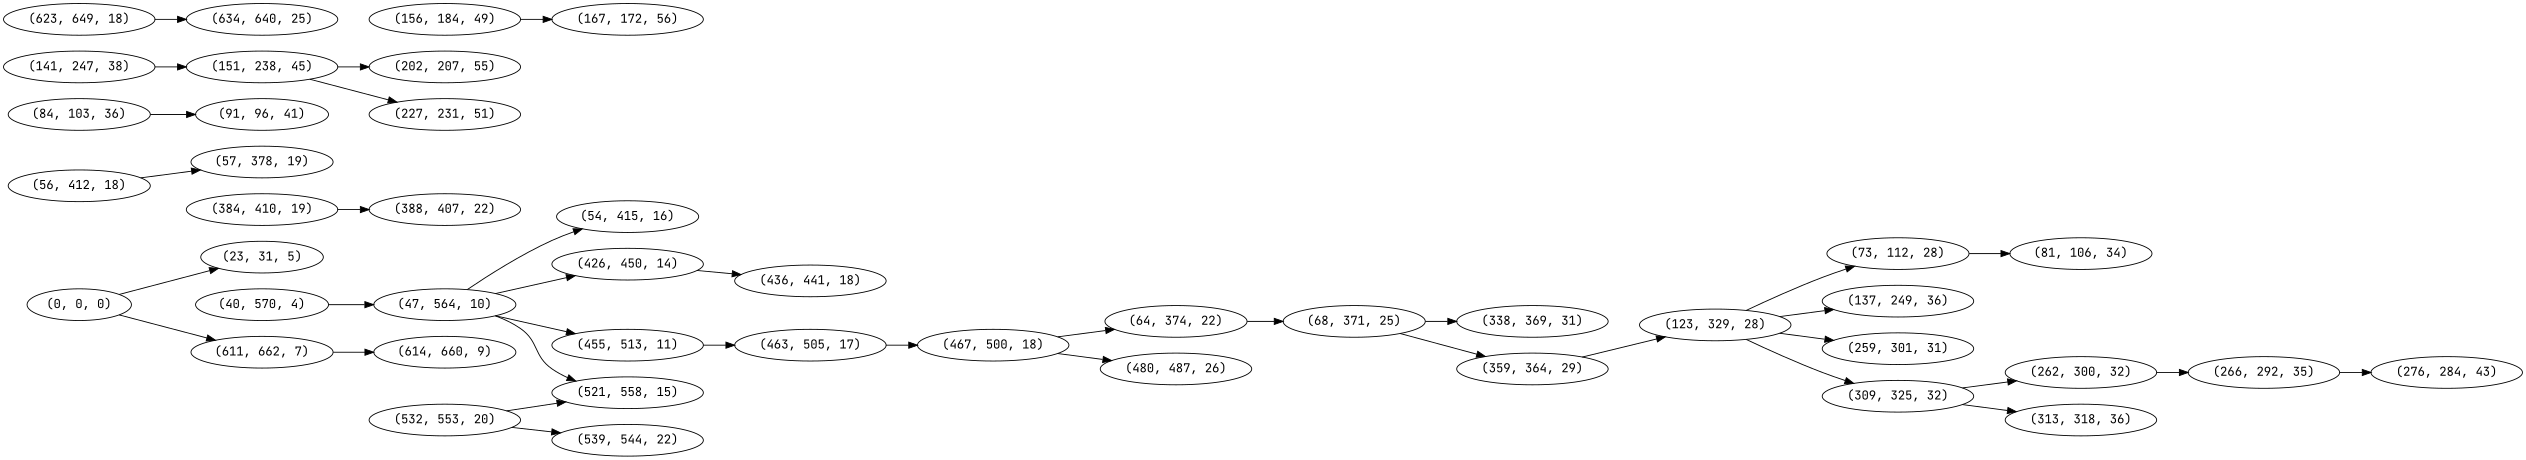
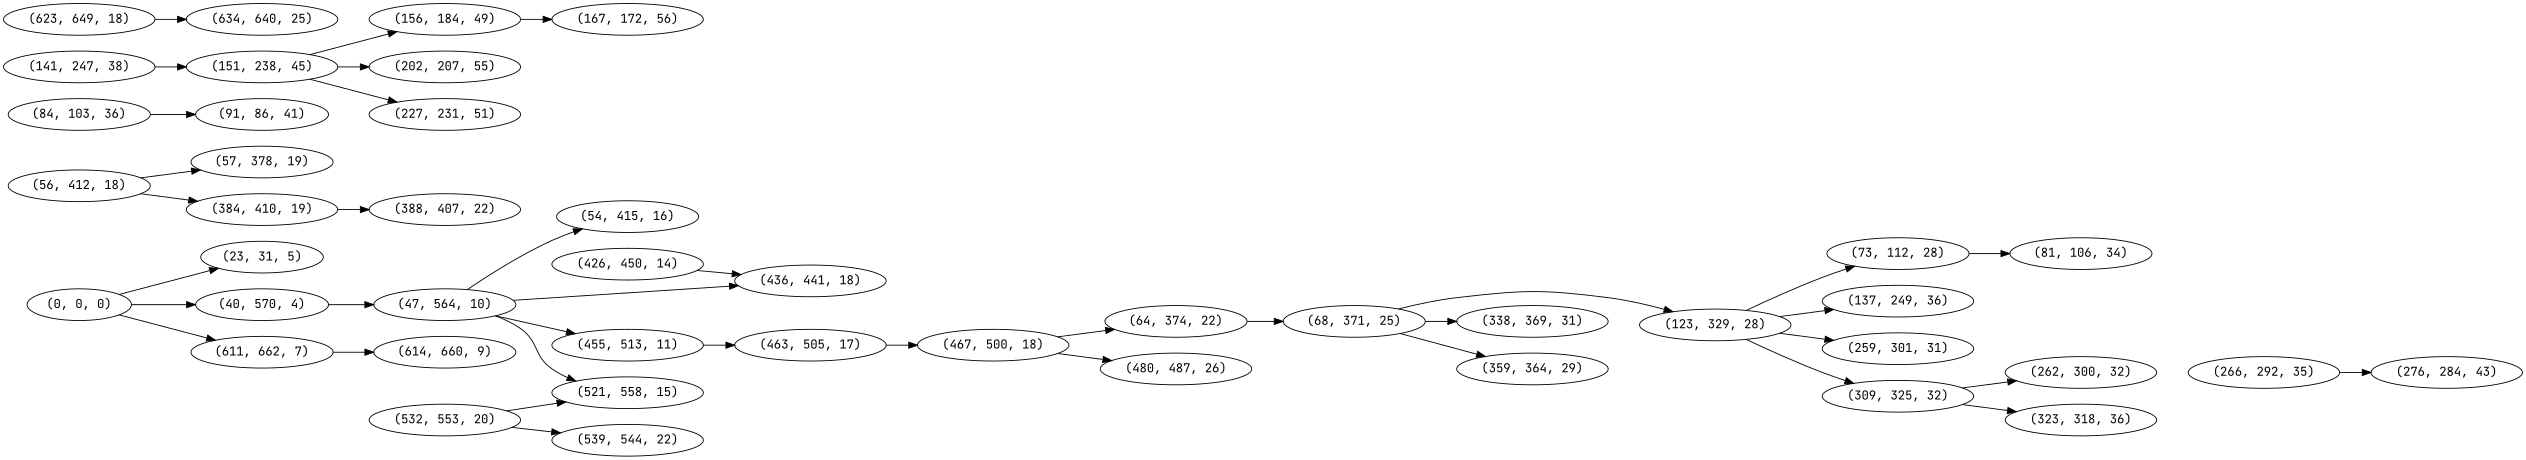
none -> (349, 44)
(262, 114) -> (262, 114)
none -> (165, 197)
(531, 286) -> (621, 293)
none -> (159, 305)
(1619, 348) -> (1531, 292)
(2168, 372) -> none
(2081, 420) -> (2081, 420)
